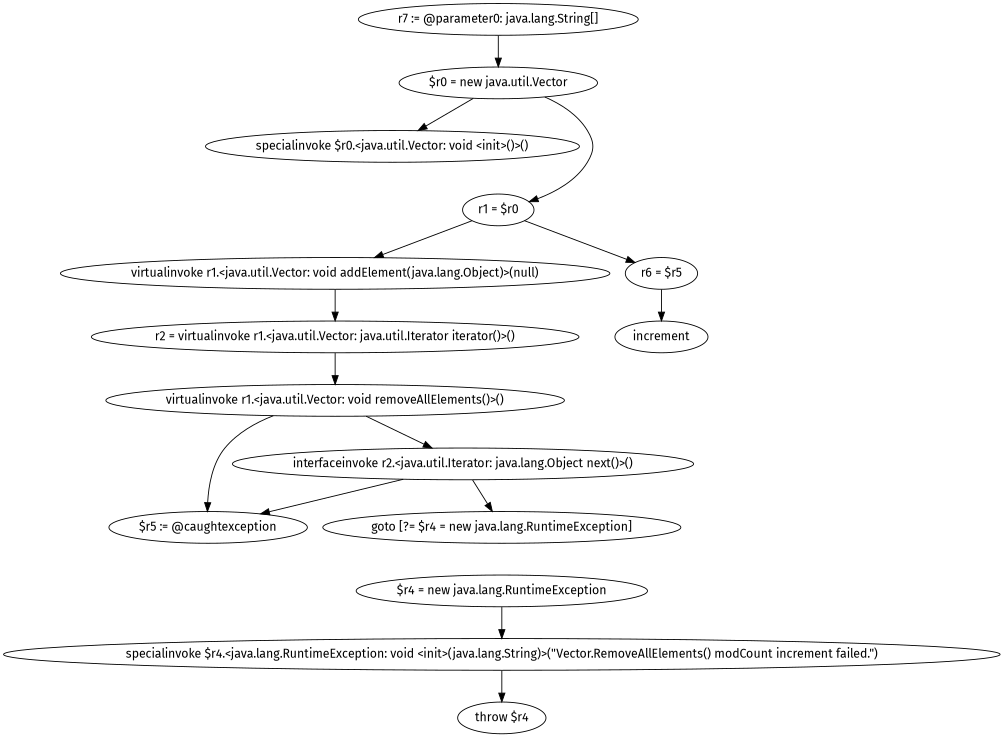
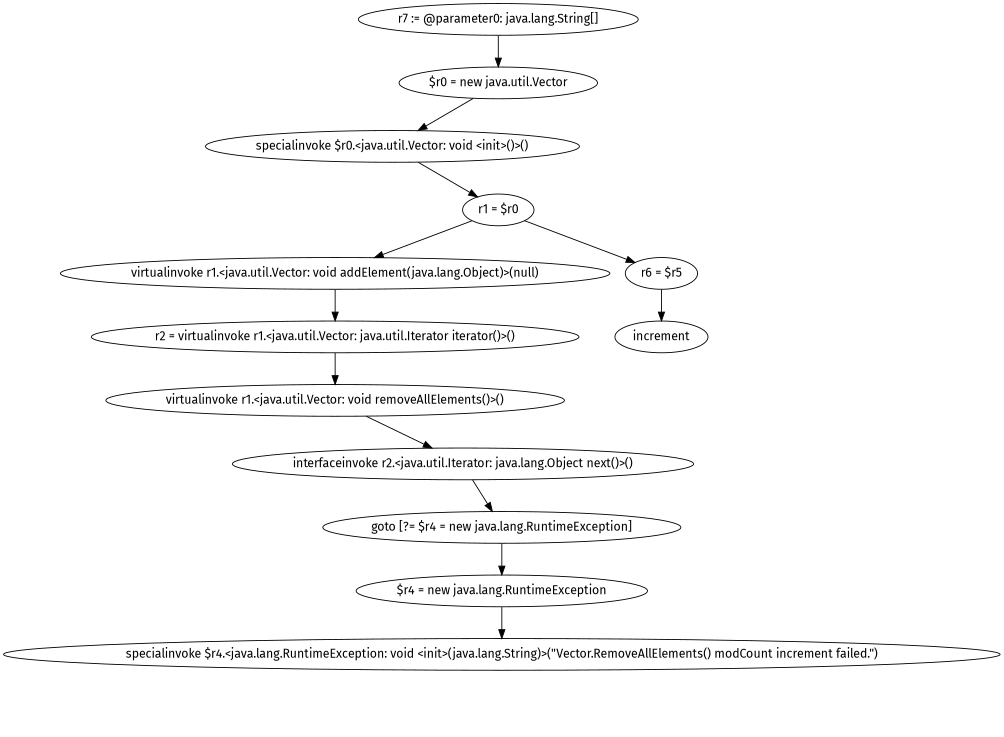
(592, 150) -> (444, 177)
(208, 527) -> none
none -> (502, 555)
(502, 718) -> none
